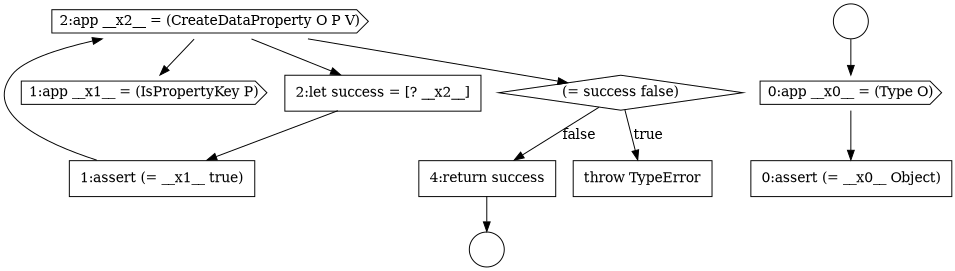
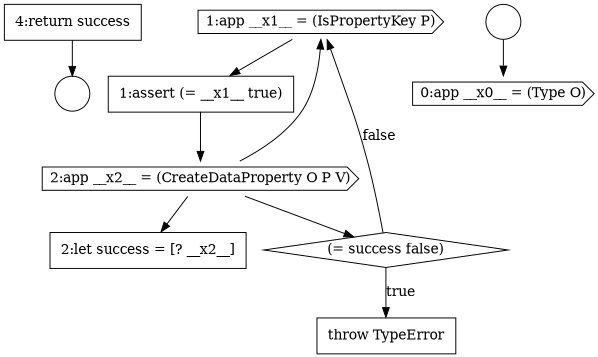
(561, 131) -> (361, 140)
(277, 134) -> (266, 55)
(851, 178) -> none
